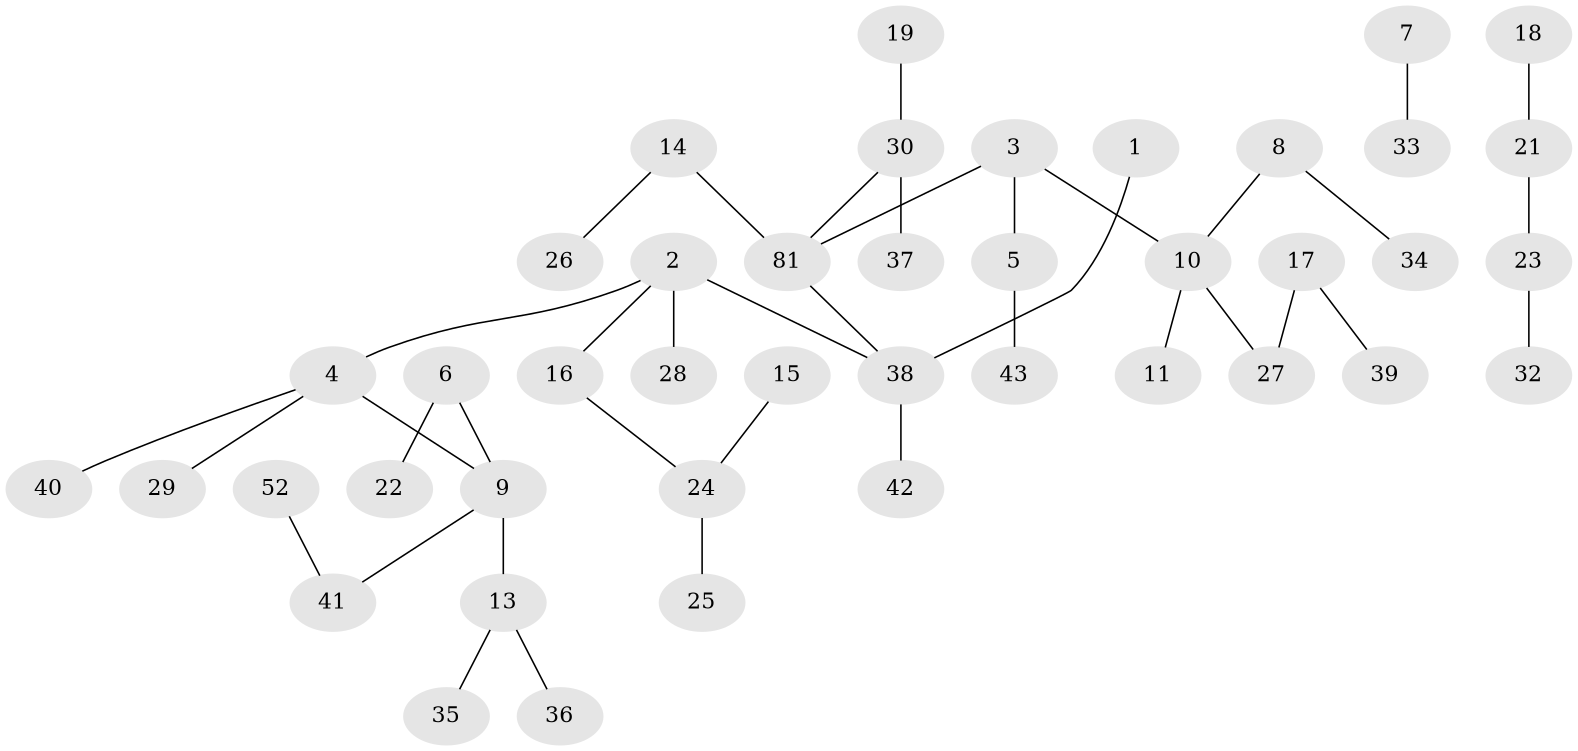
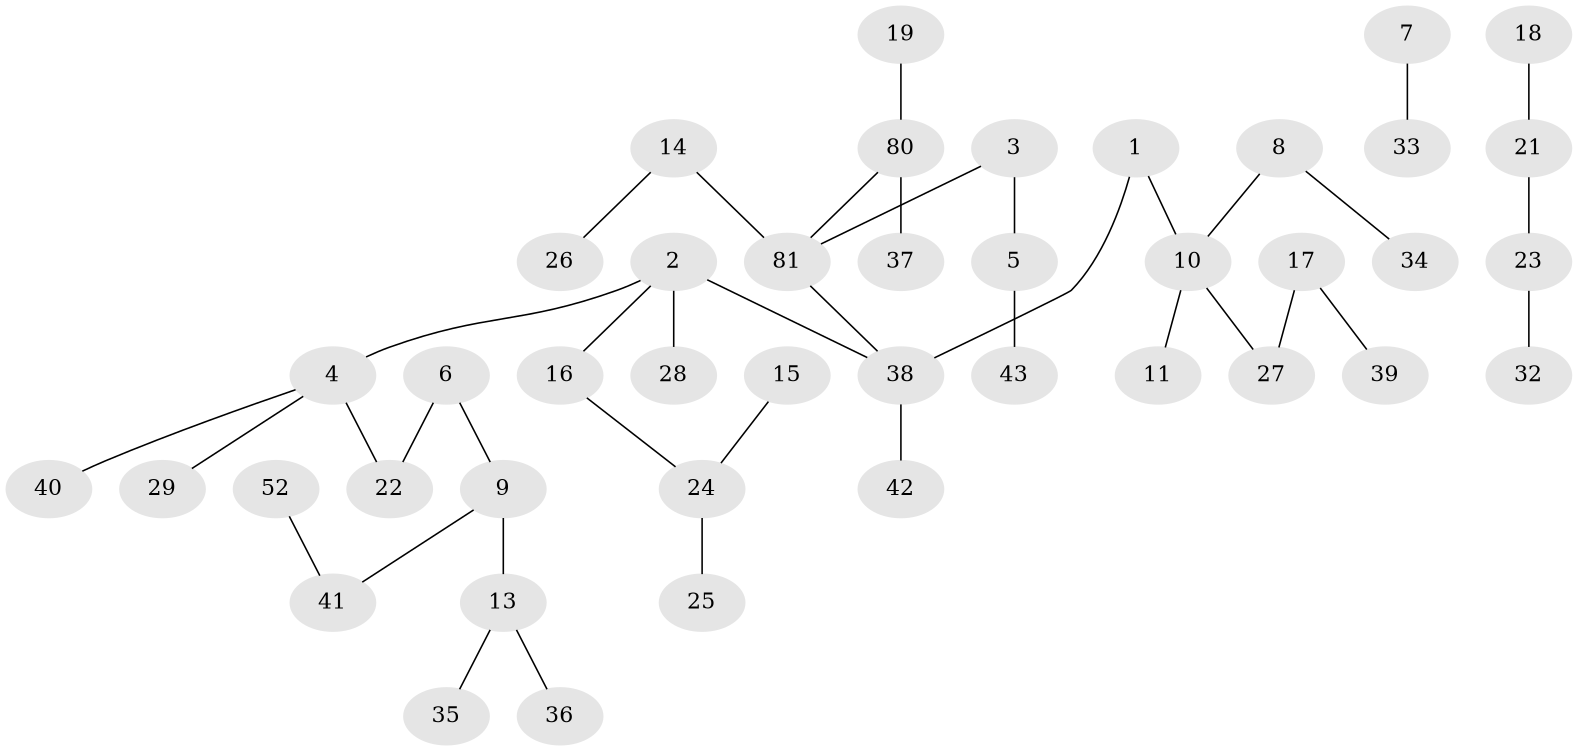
(901, 148) -> (901, 148)
(1101, 205) -> (1162, 205)
(410, 427) -> (361, 432)
